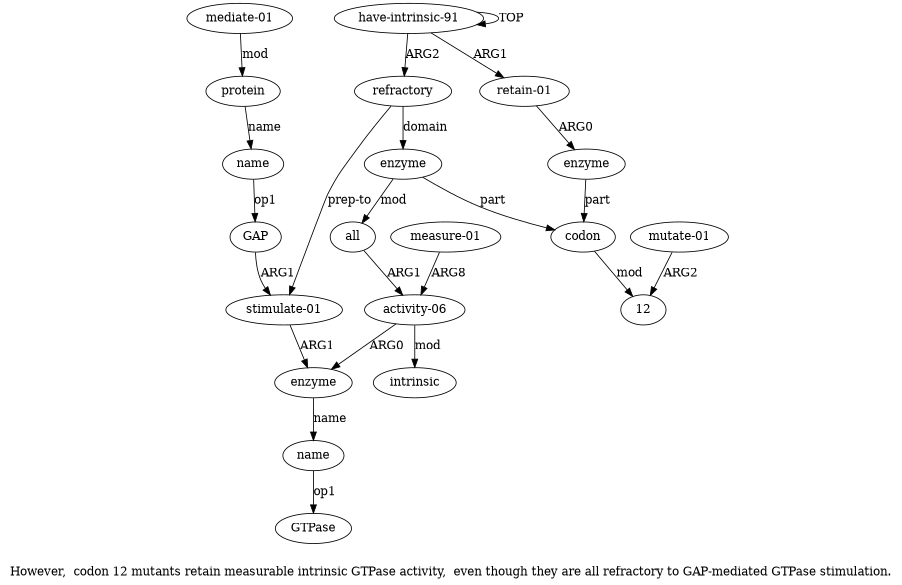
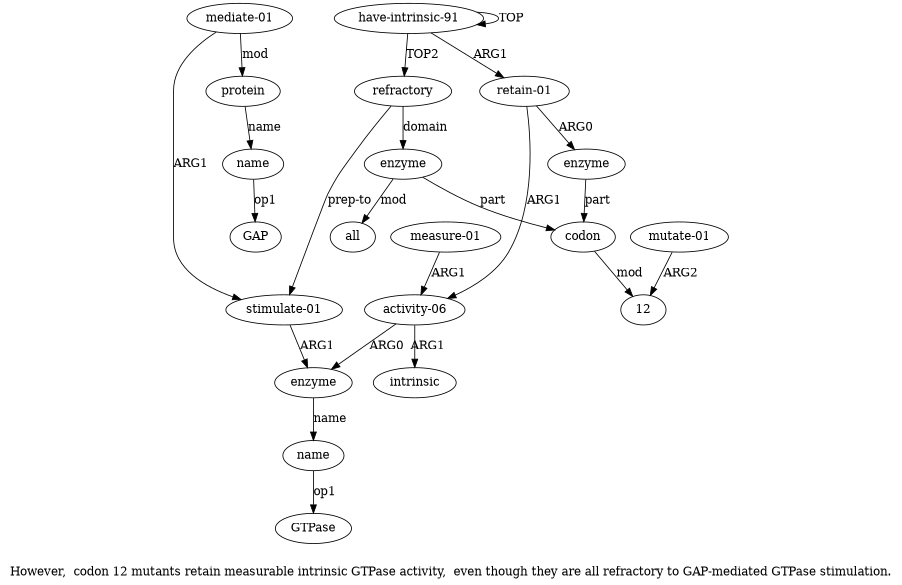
(423, 55) -> (423, 55)
(380, 270) -> (523, 215)
(258, 271) -> (174, 171)
(449, 273) -> (449, 273)
(428, 346) -> (428, 346)
